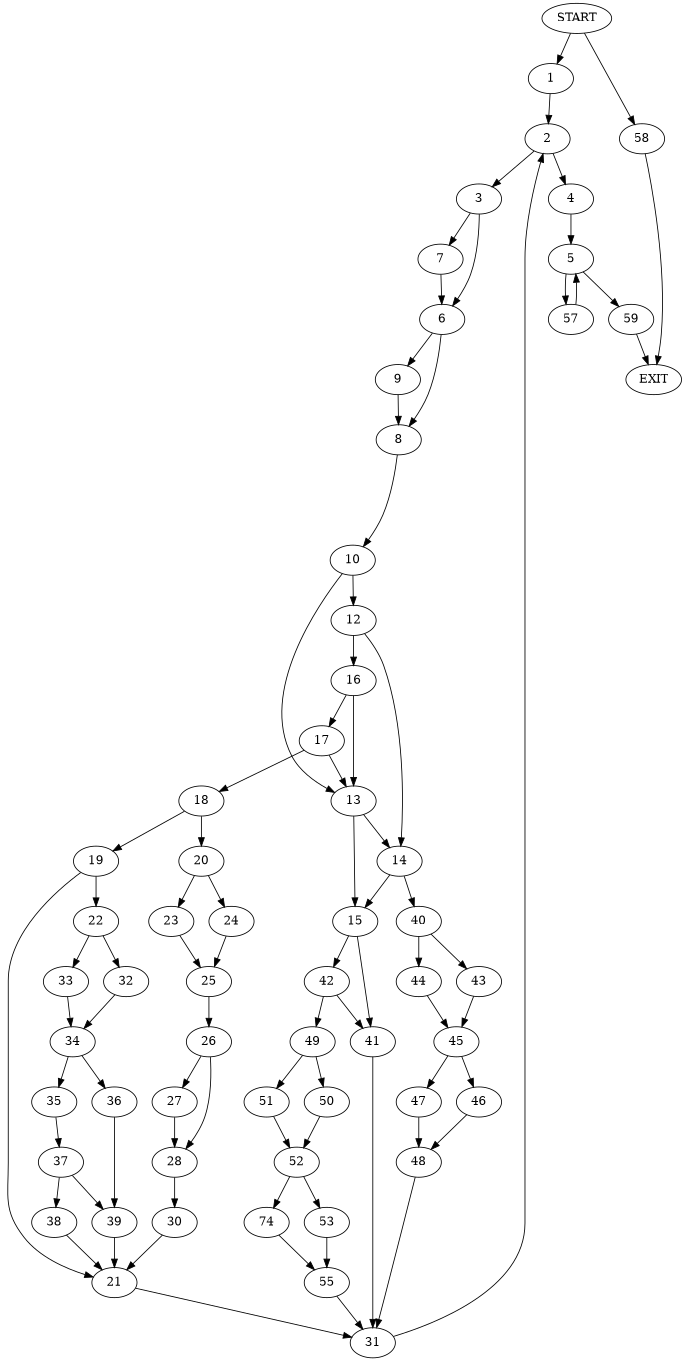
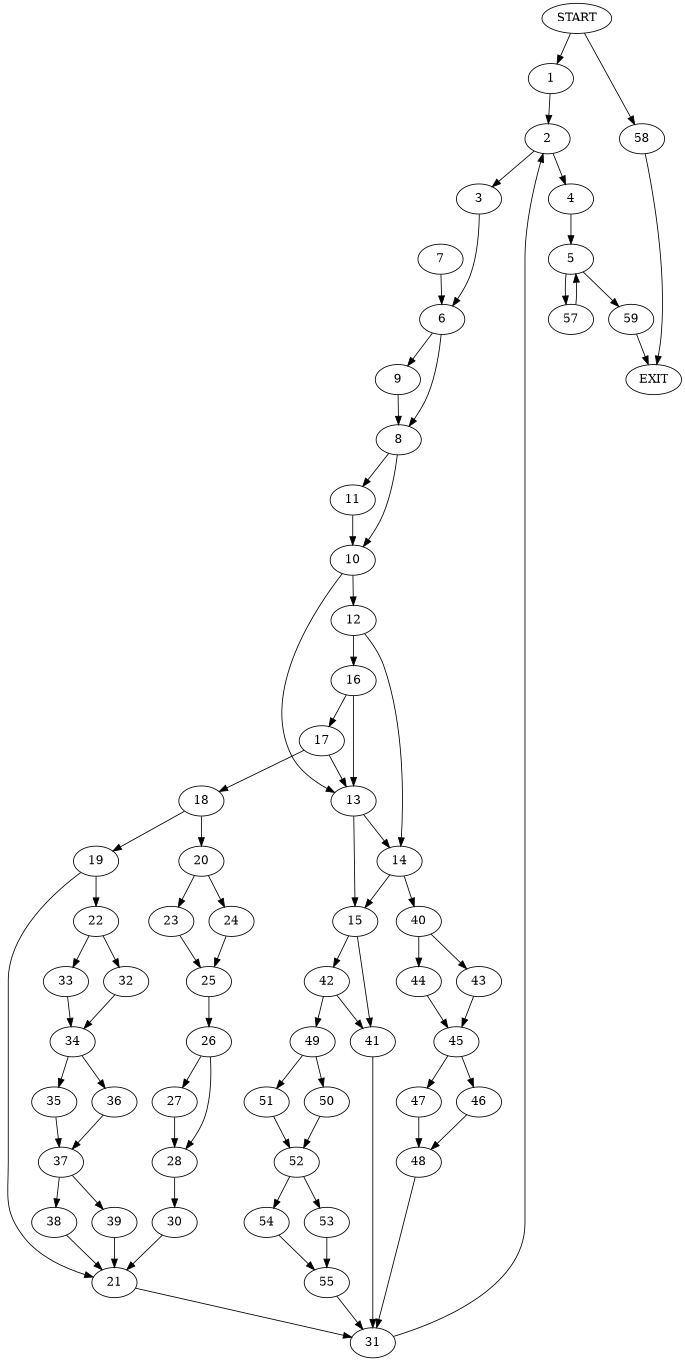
(462, 226) -> none
none -> (353, 500)
(114, 1158) -> (91, 1129)
(267, 1222) -> (267, 1222)
